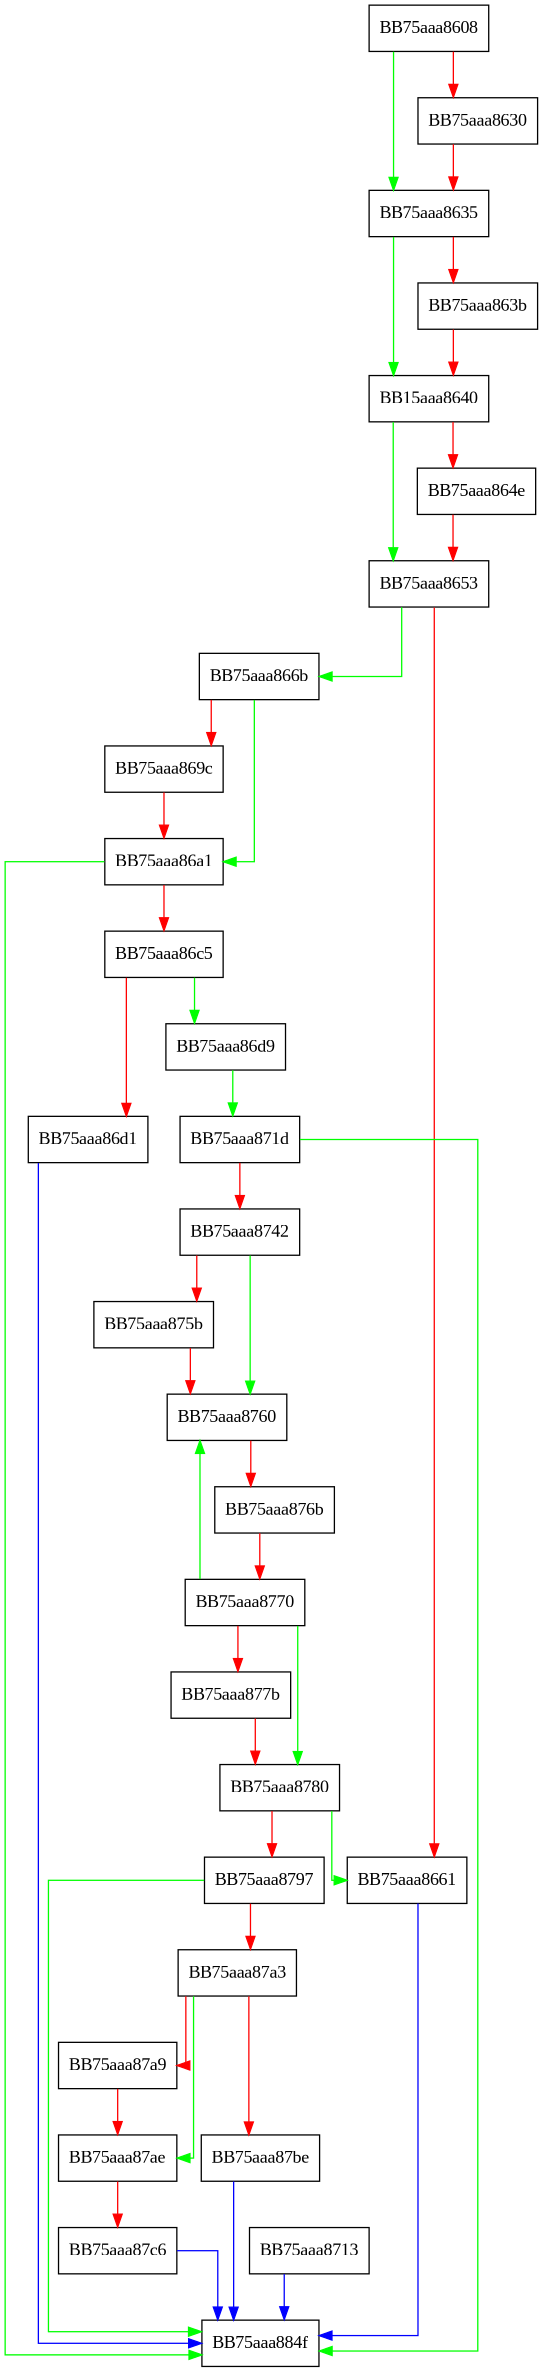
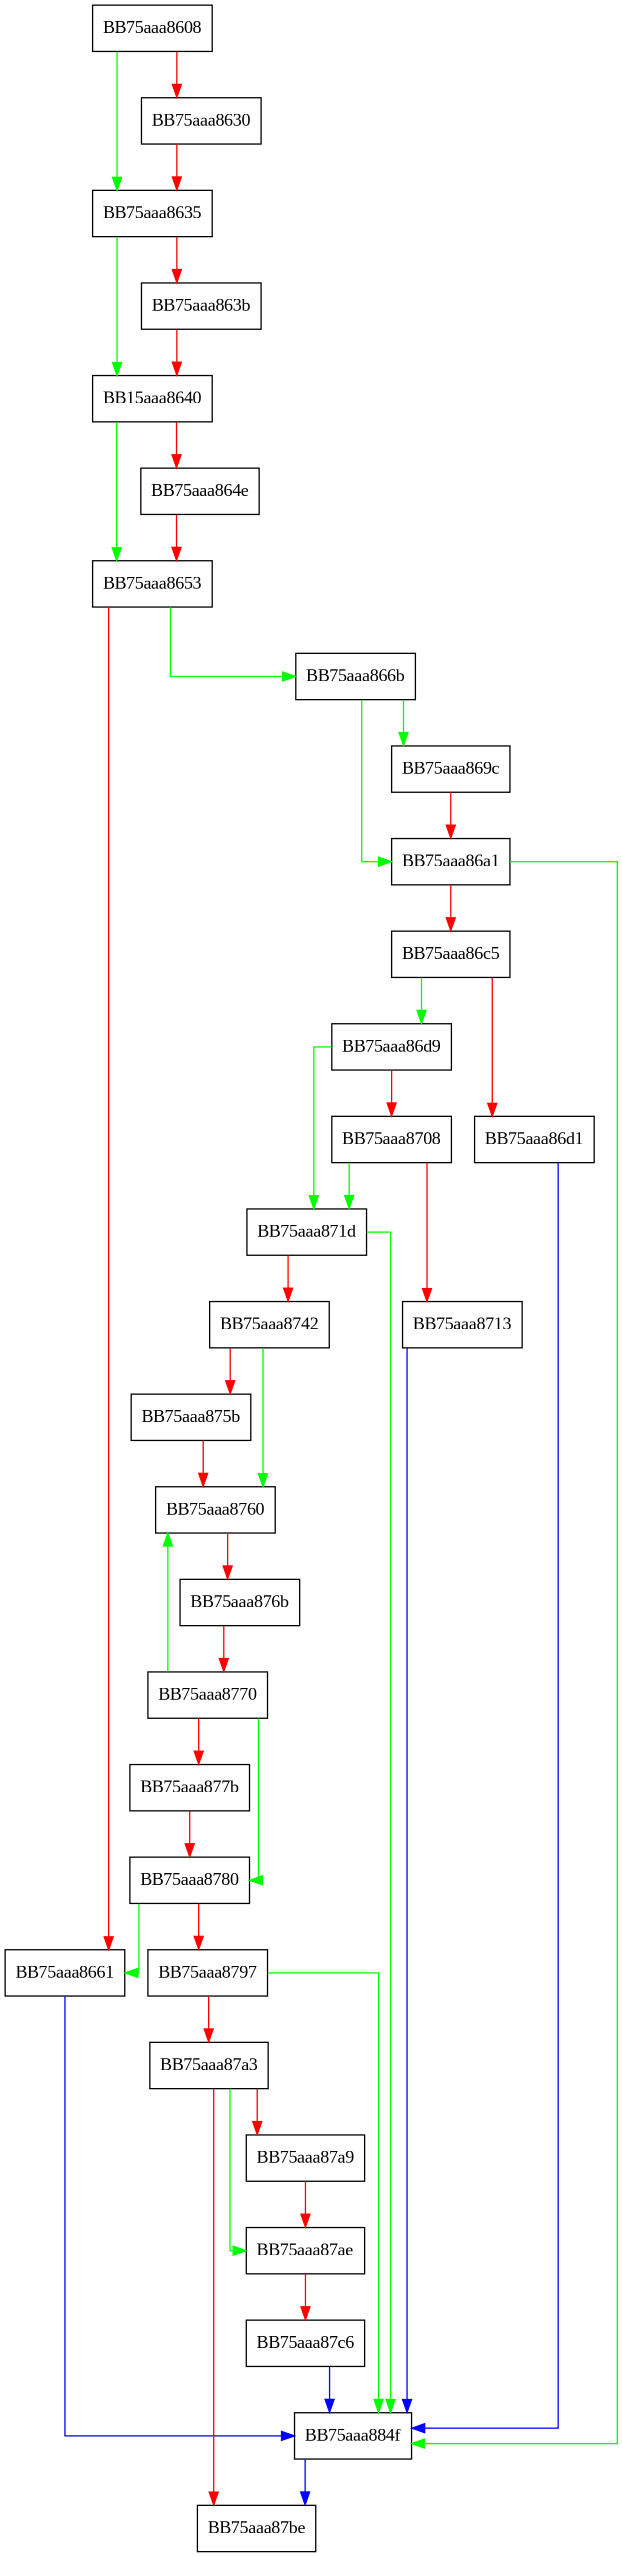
(211, 716) -> (404, 716)
none -> (392, 1139)
(234, 2244) -> (305, 2476)
